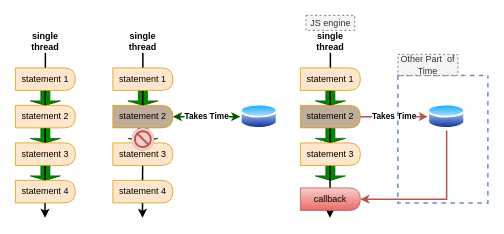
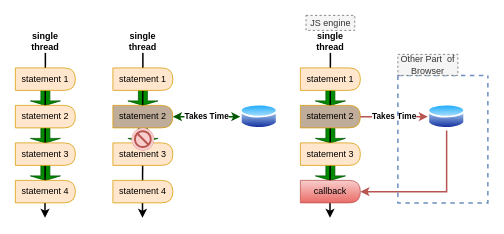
(428, 65) -> (428, 65)
(330, 199) -> (330, 192)
